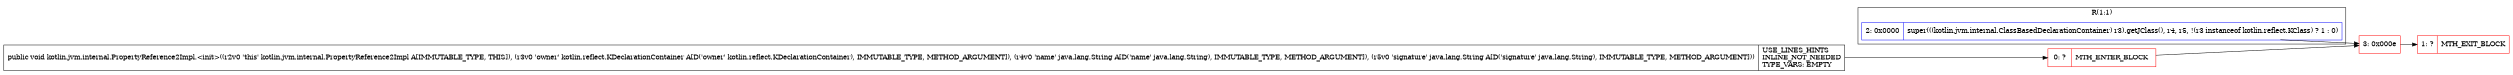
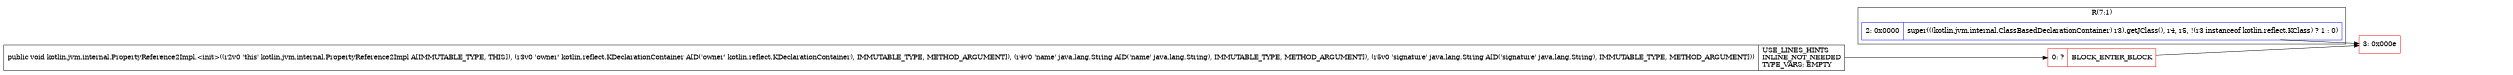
(2102, 13) -> (2102, 13)
(2463, 45) -> none
(2112, 58) -> (2112, 58)
